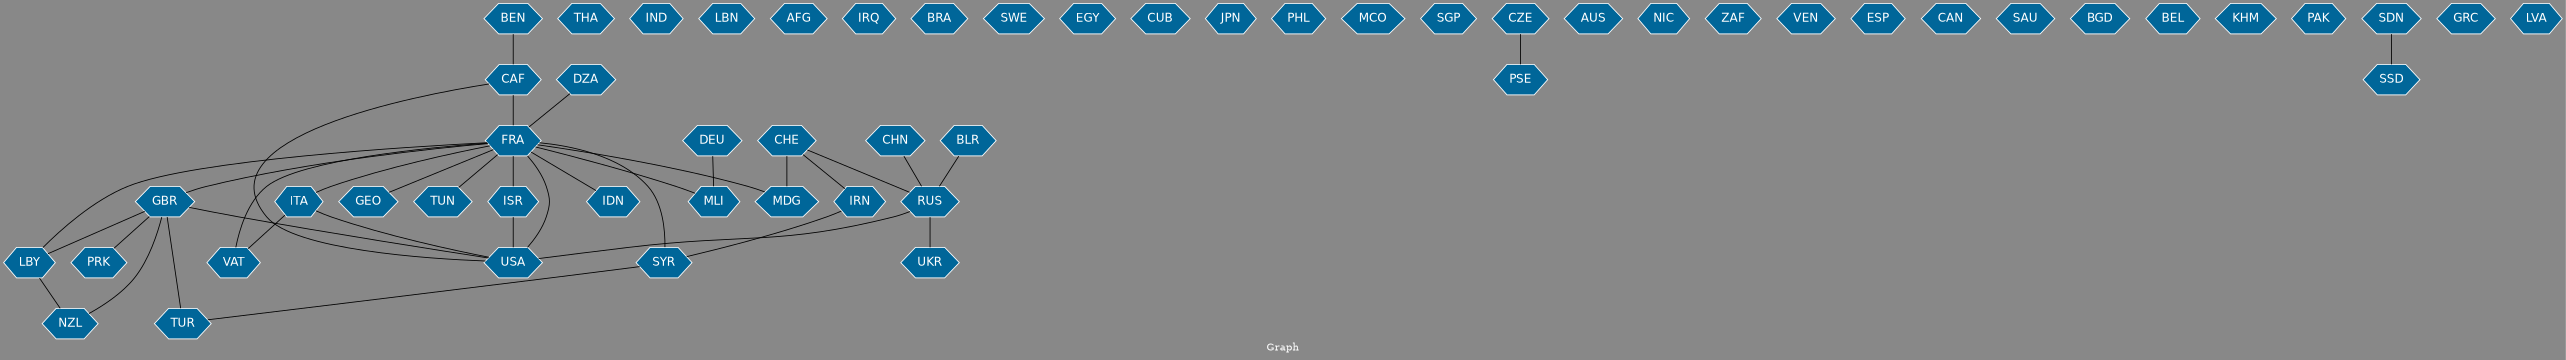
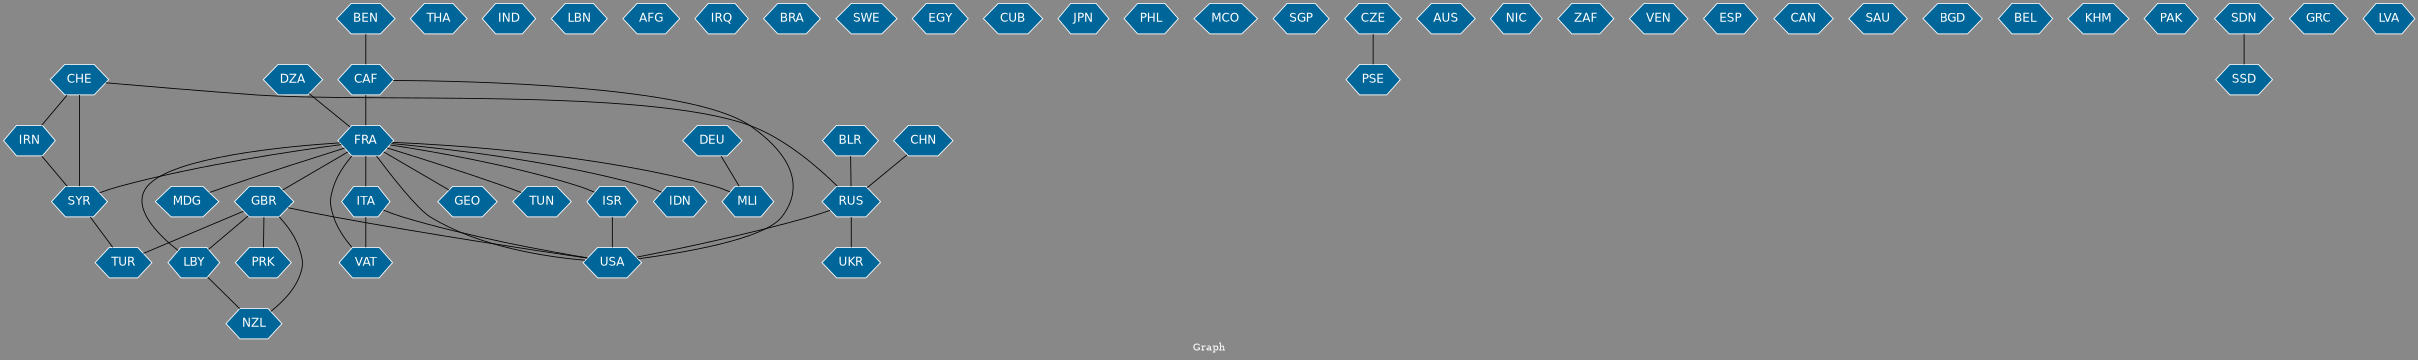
(787, 171) -> (79, 141)
